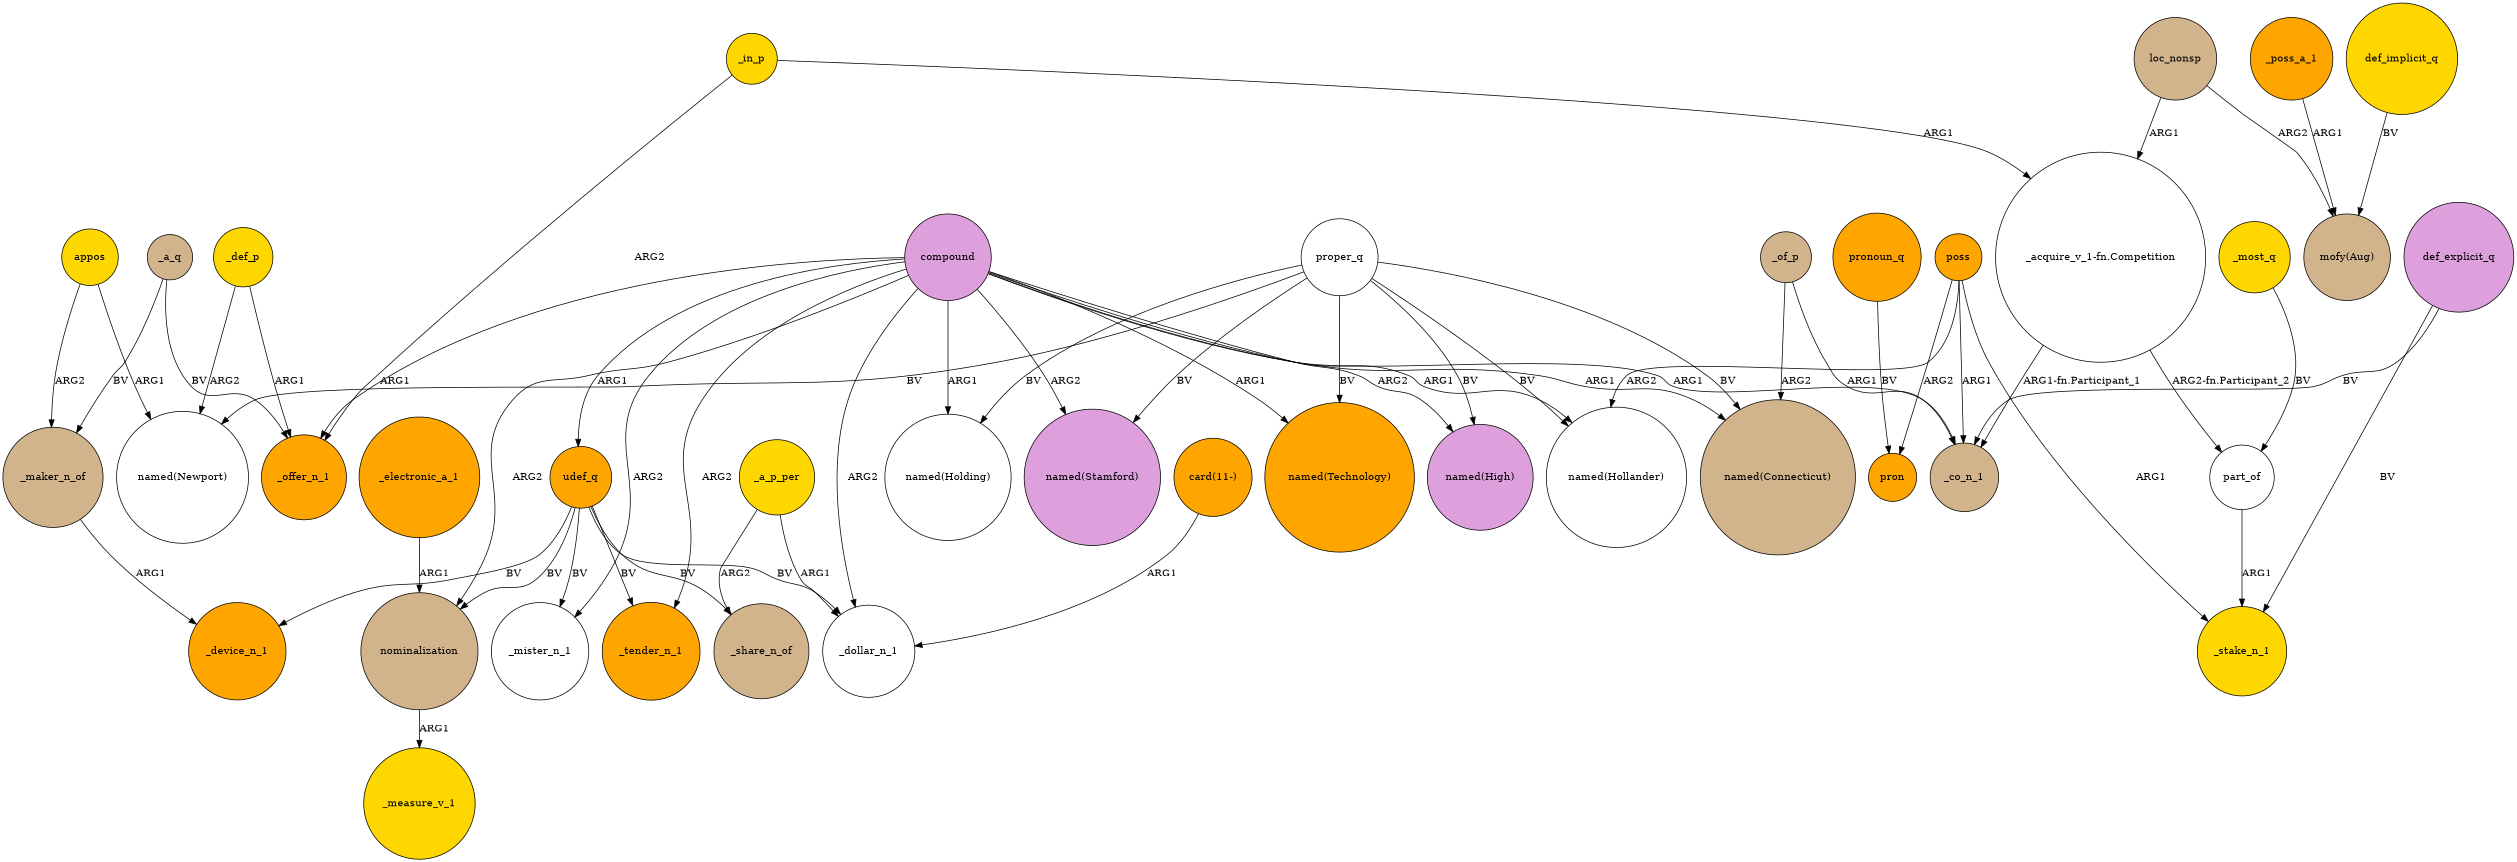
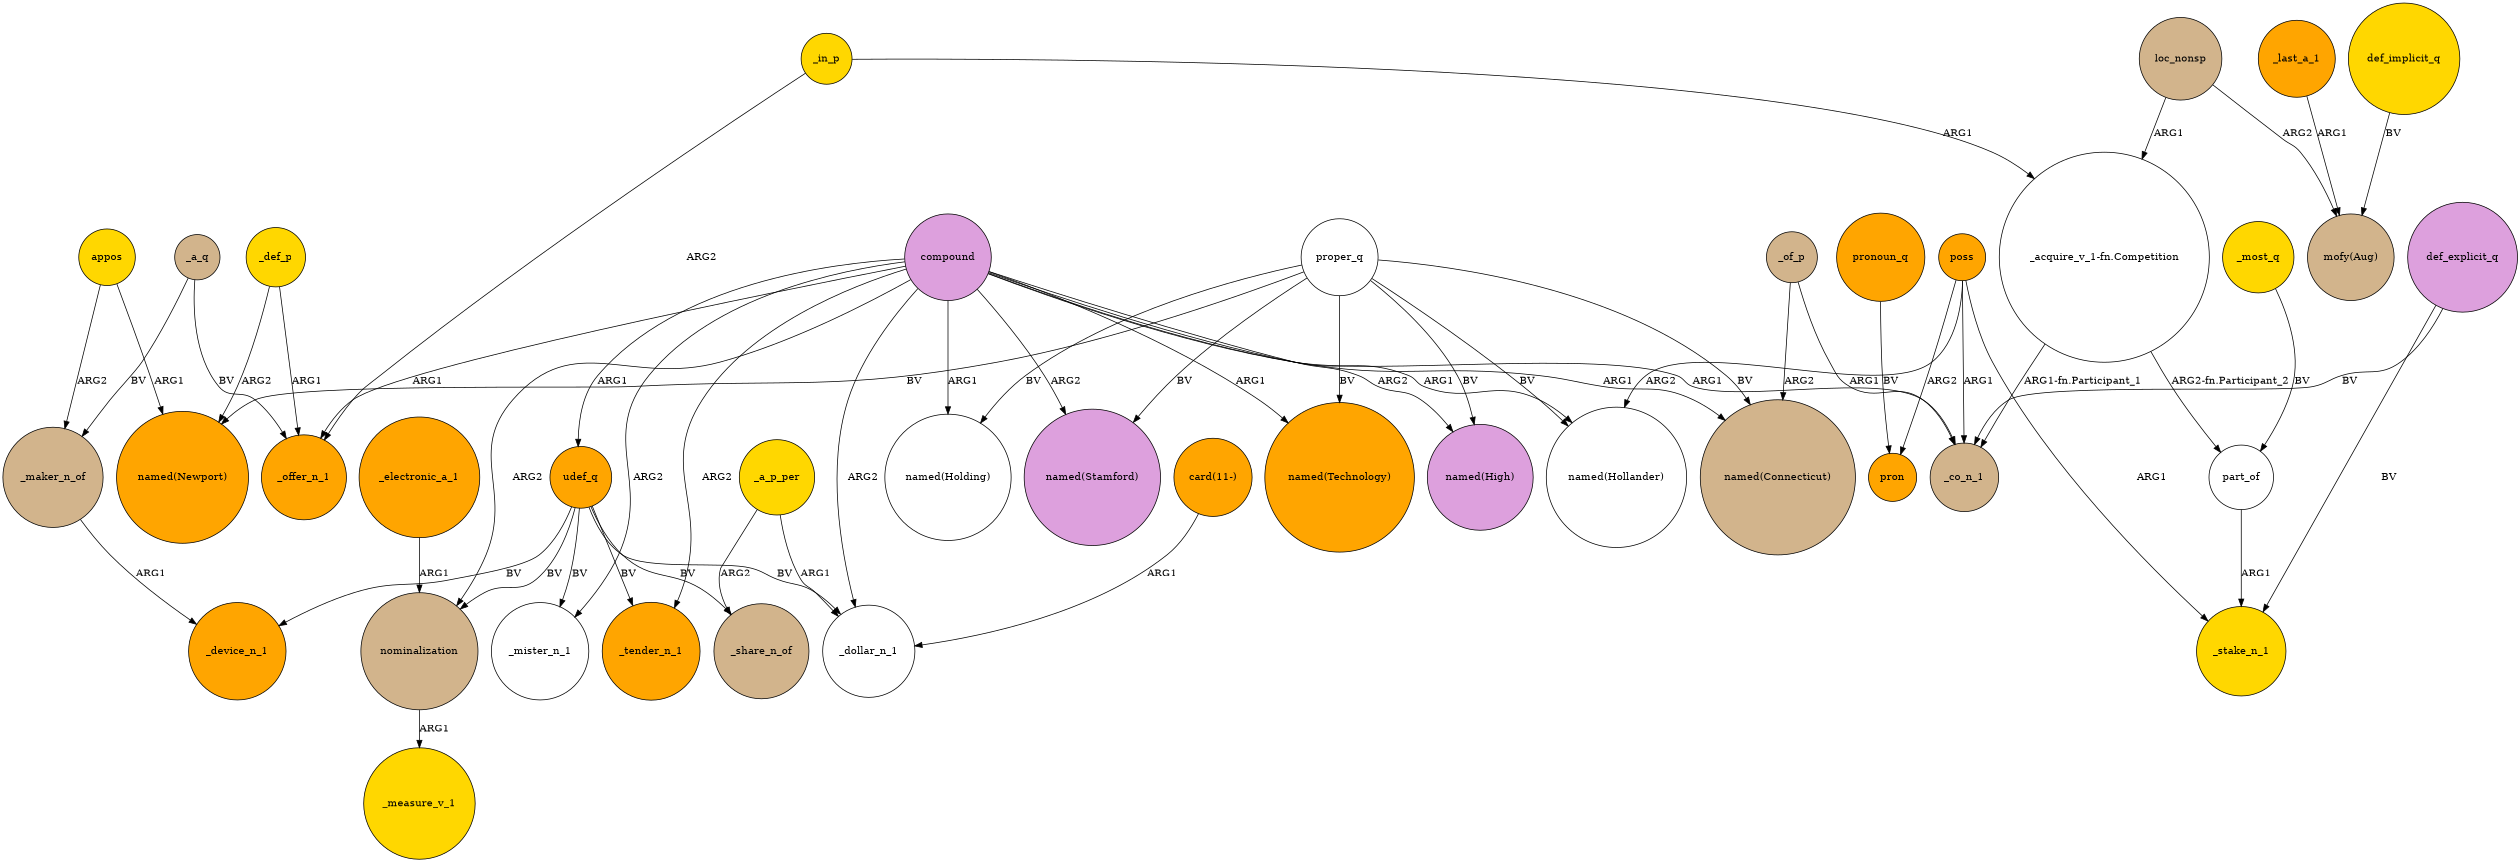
(2292, 59) -> (2297, 59)
(183, 477) -> (183, 477)
